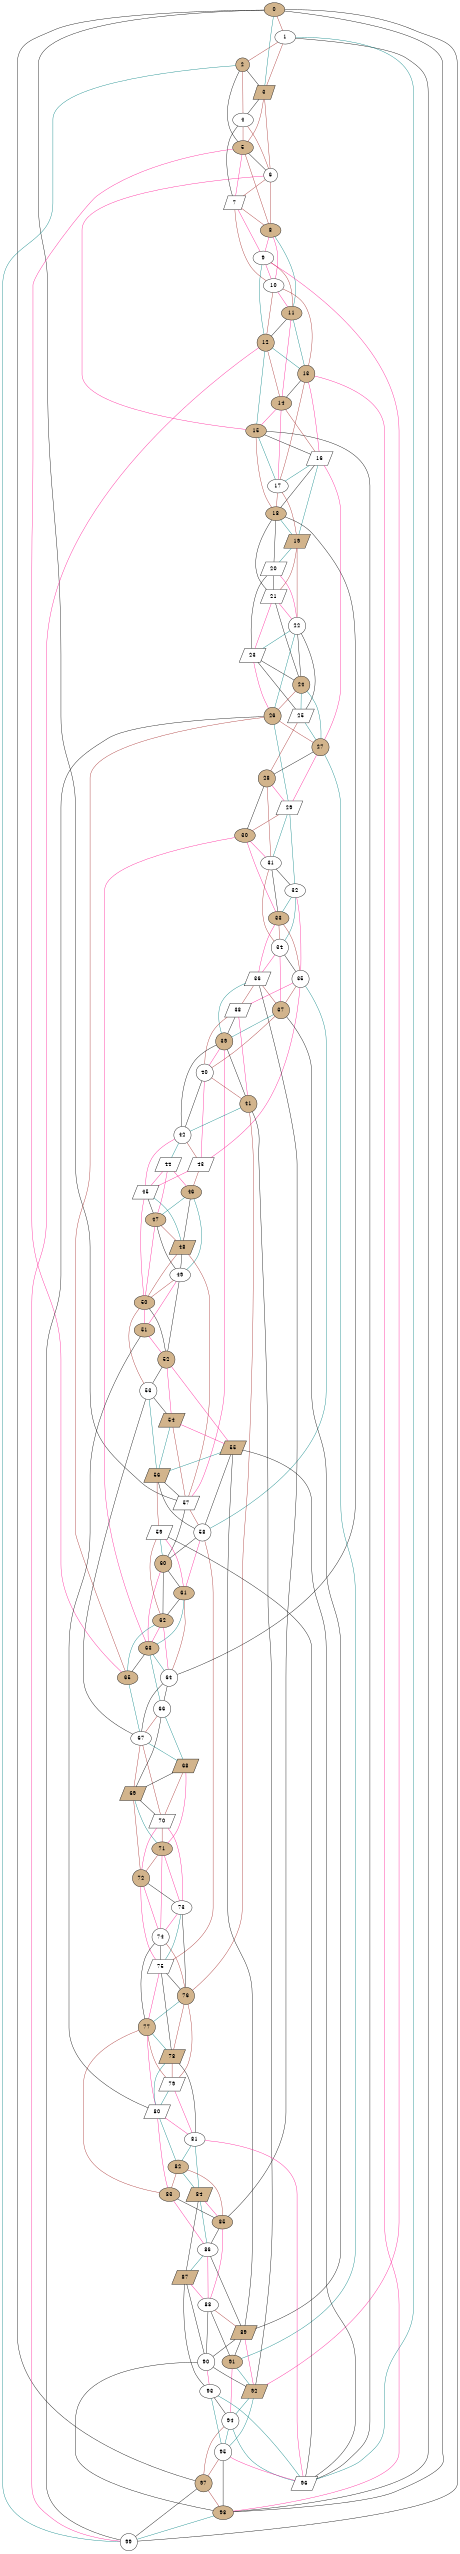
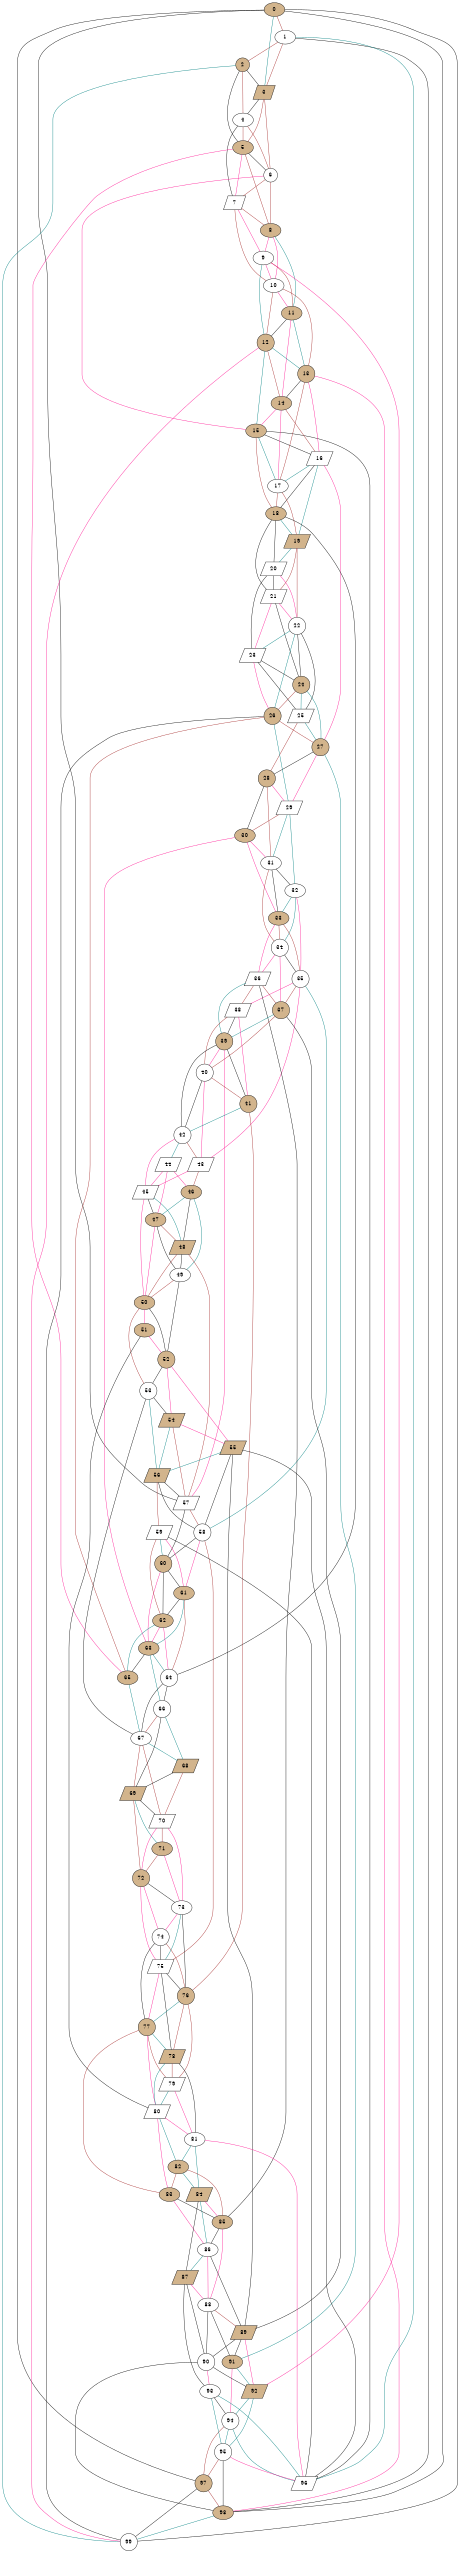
(163, 1303) -> none
(271, 1748) -> none
(183, 1810) -> none
(161, 1888) -> none
